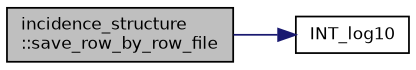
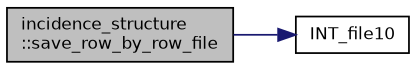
(352, 35) -> (352, 35)
